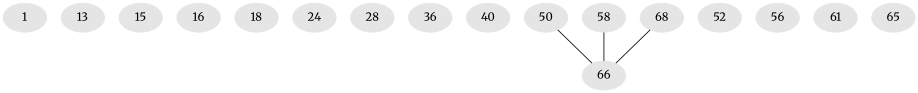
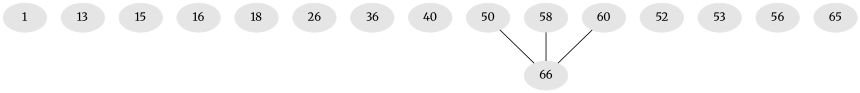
(314, 18) -> none
(372, 18) -> (314, 18)
(662, 18) -> (604, 18)
none -> (720, 18)
(836, 18) -> none
